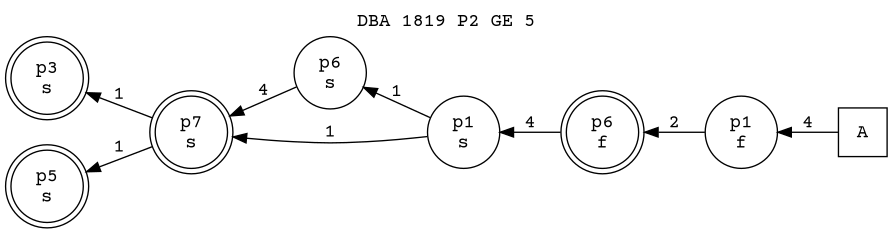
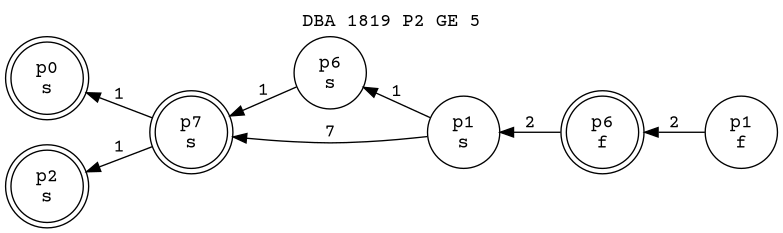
(47, 78) -> (47, 78)
(263, 90) -> (263, 90)
(530, 122) -> (530, 122)
(330, 132) -> (330, 132)
(863, 132) -> none
(47, 186) -> (47, 186)
